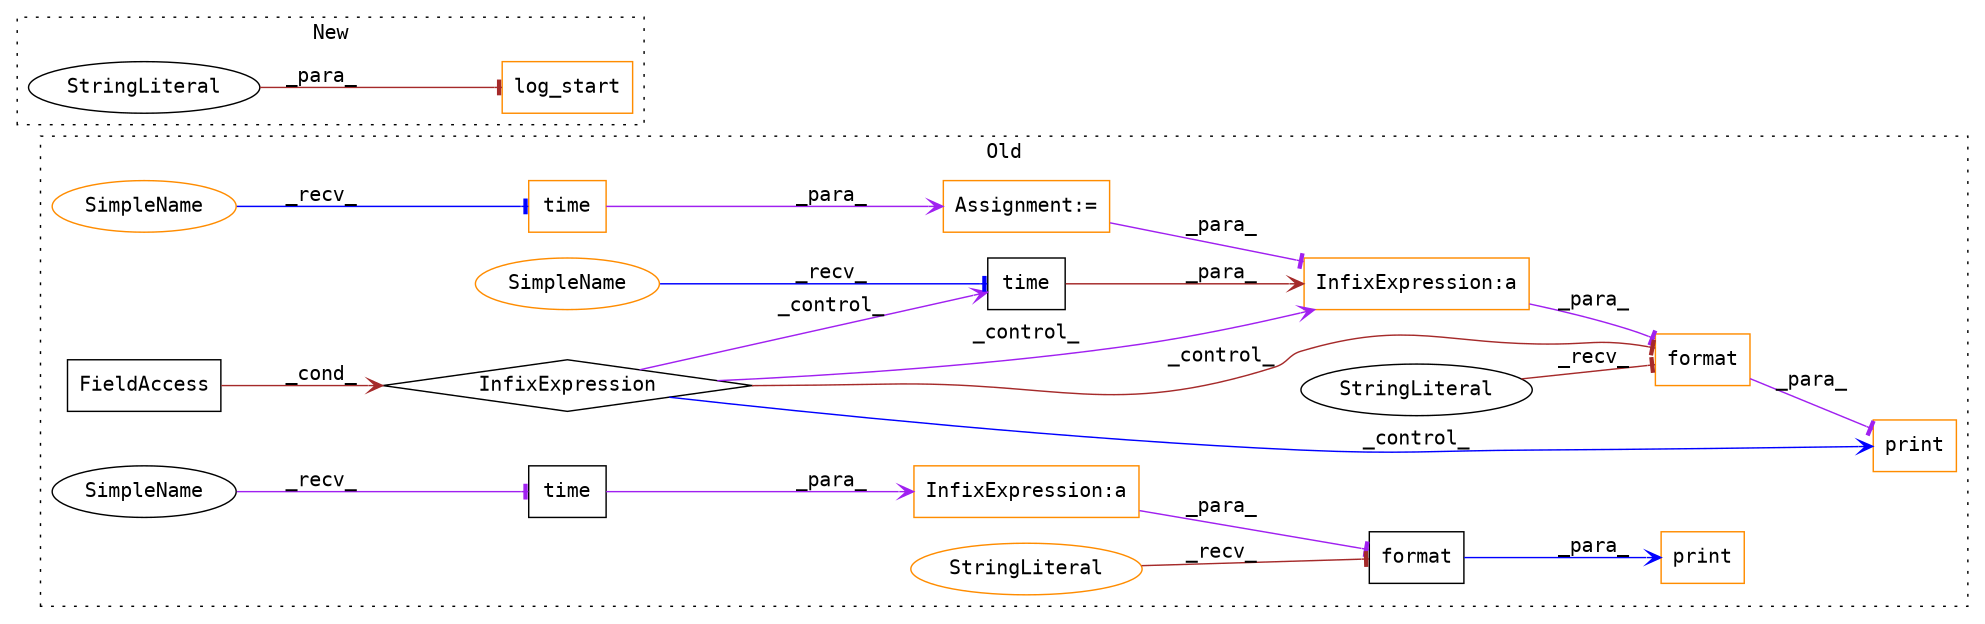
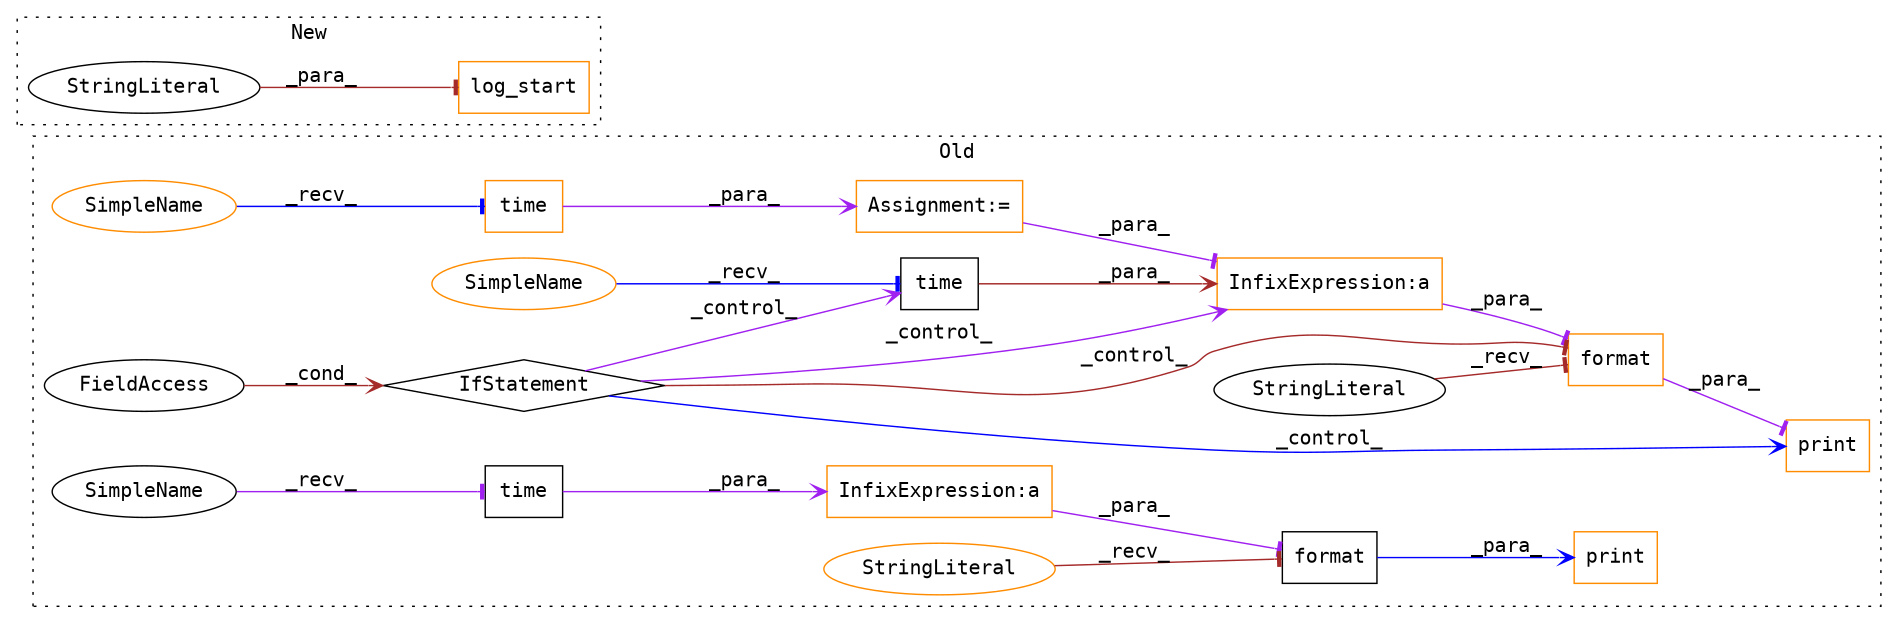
(144, 386) -> (144, 386)
(567, 386) -> (524, 386)
